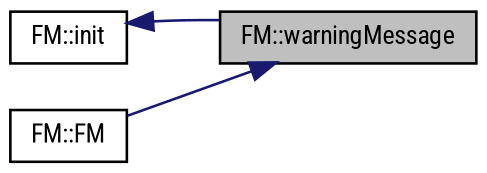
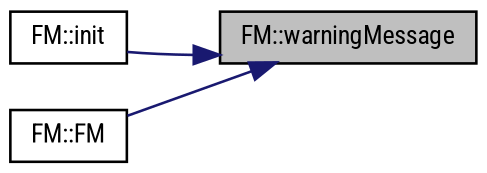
(186, 20) -> (160, 54)
